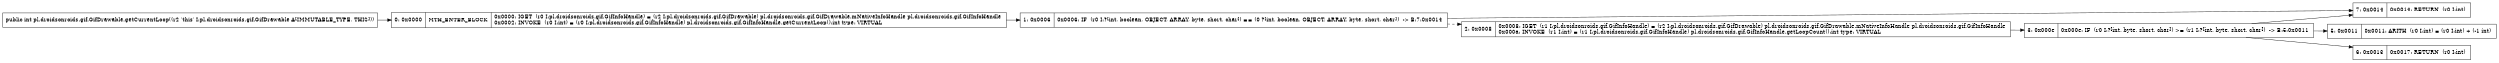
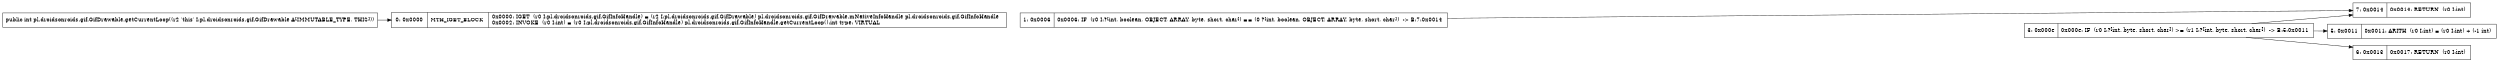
(458, 20) -> (457, 20)
(1011, 20) -> none
(1736, 29) -> none
